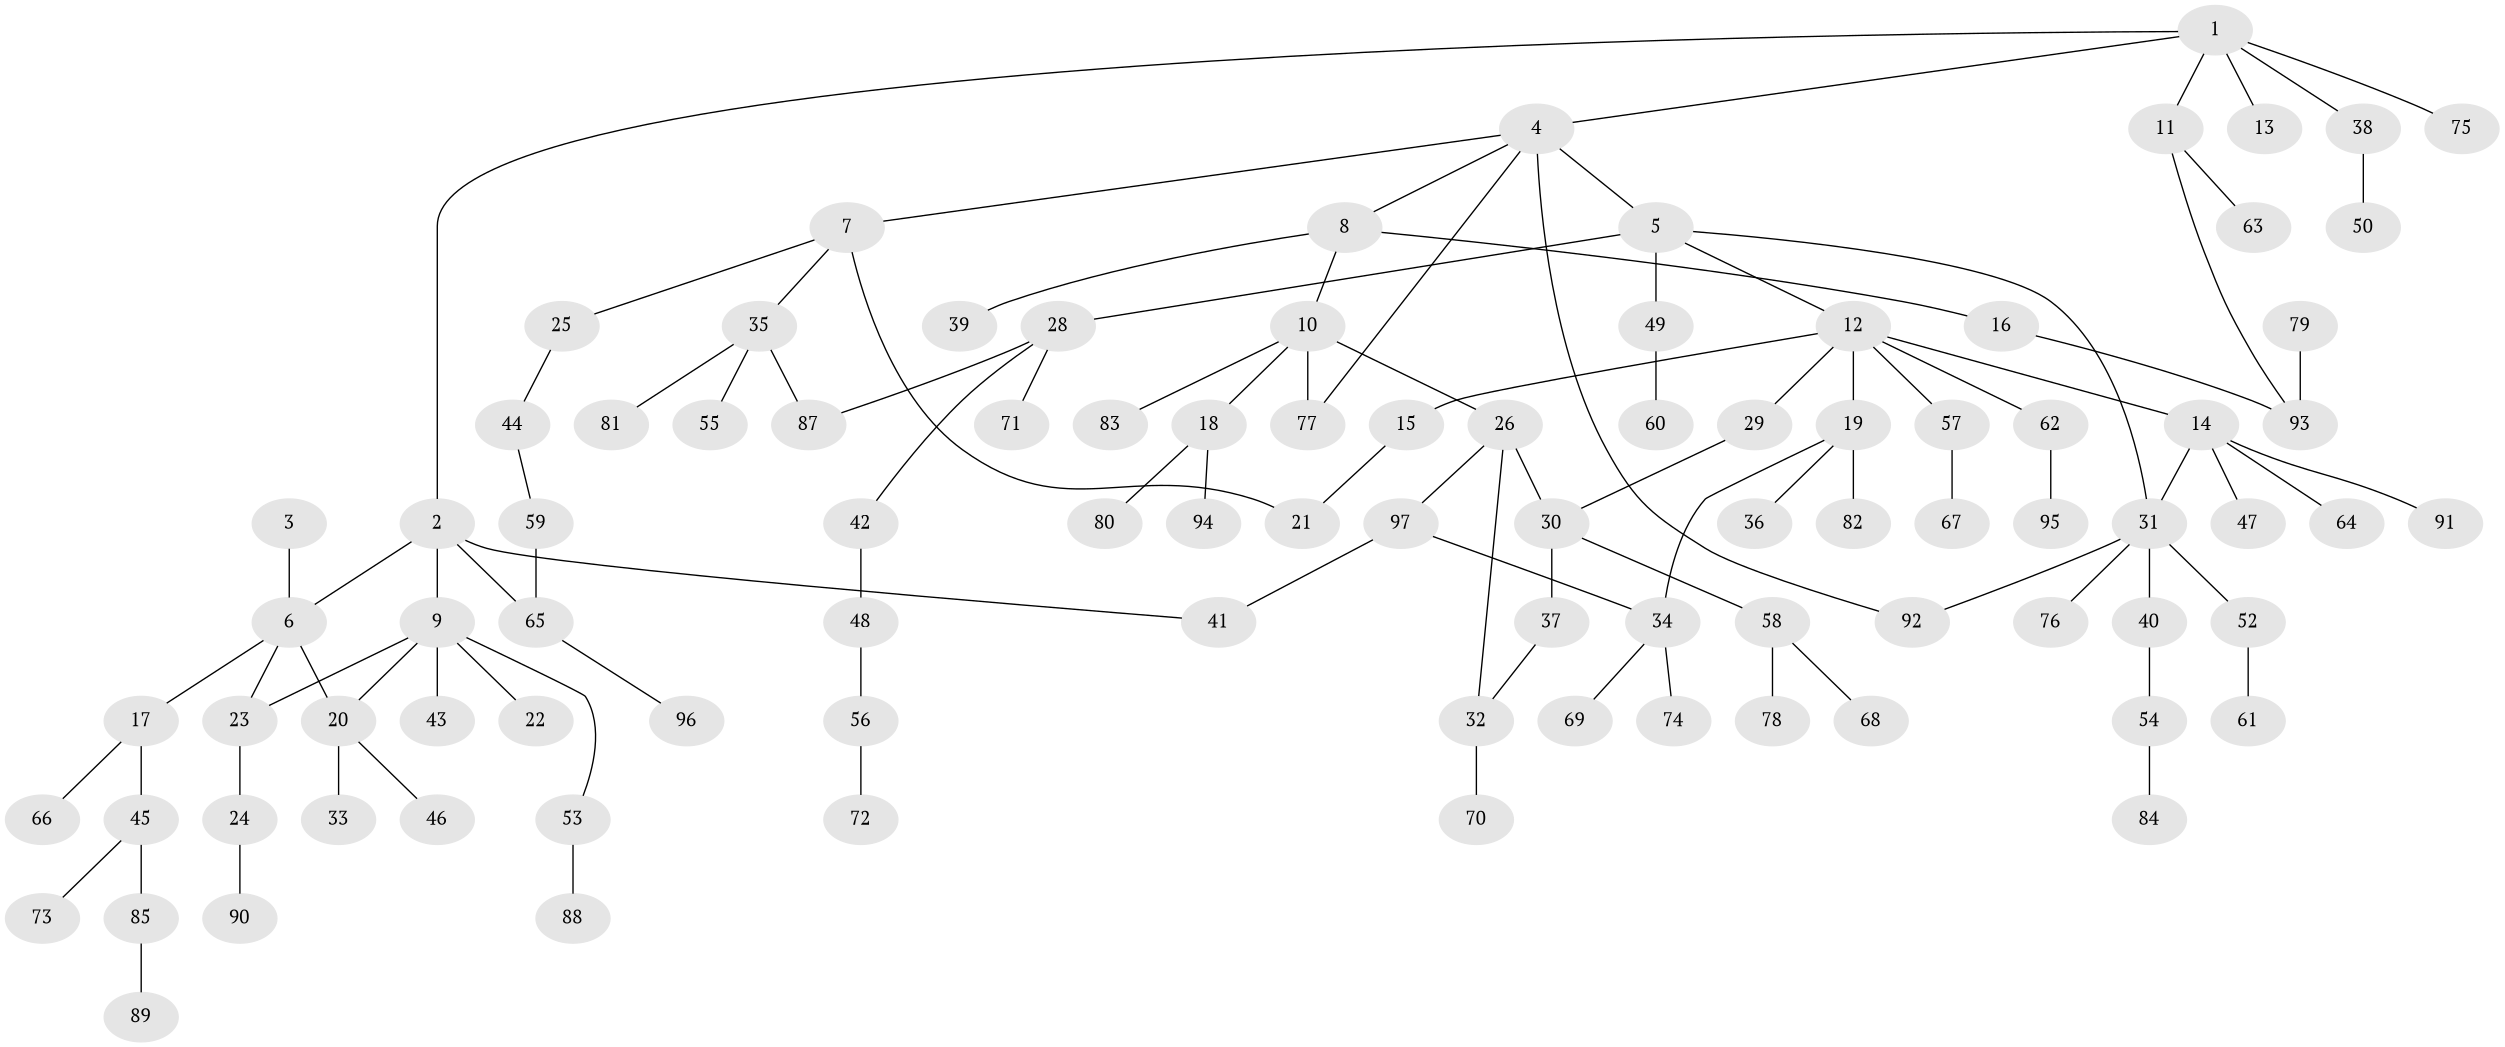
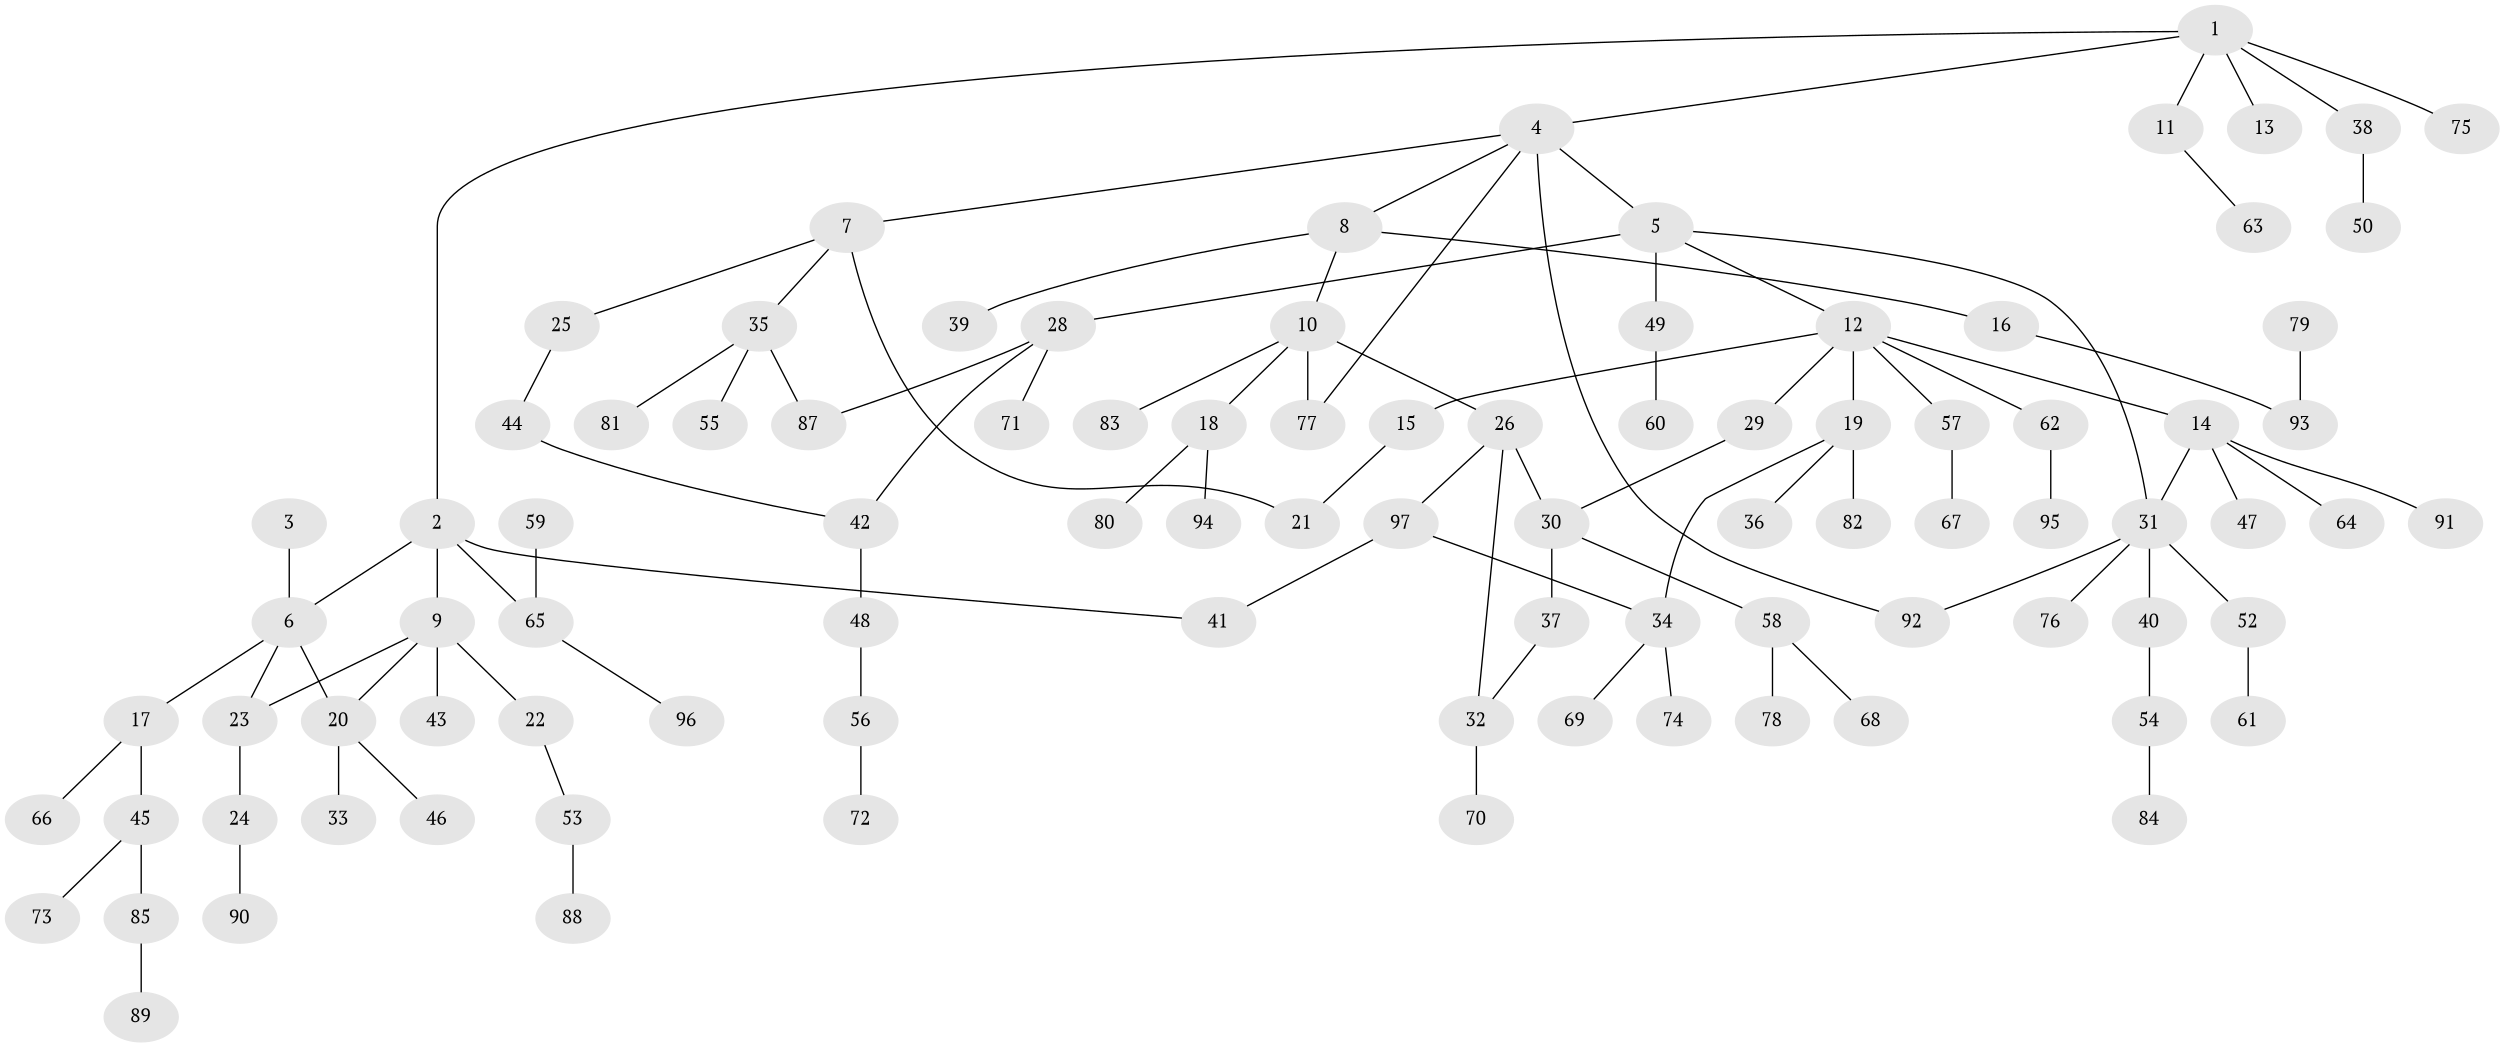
(2217, 283) -> none
(524, 474) -> (681, 485)
(572, 689) -> (554, 770)
